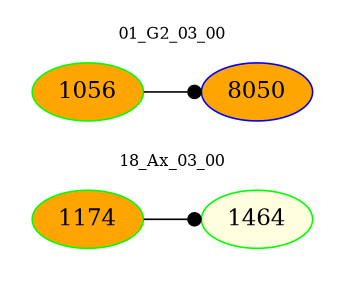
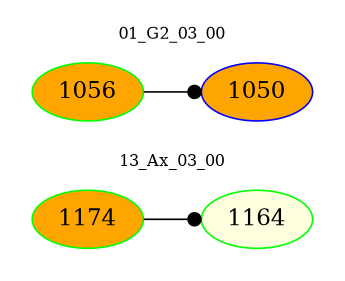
(257, 92) -> (257, 92)
(172, 162) -> (172, 162)
(257, 219) -> (257, 219)
